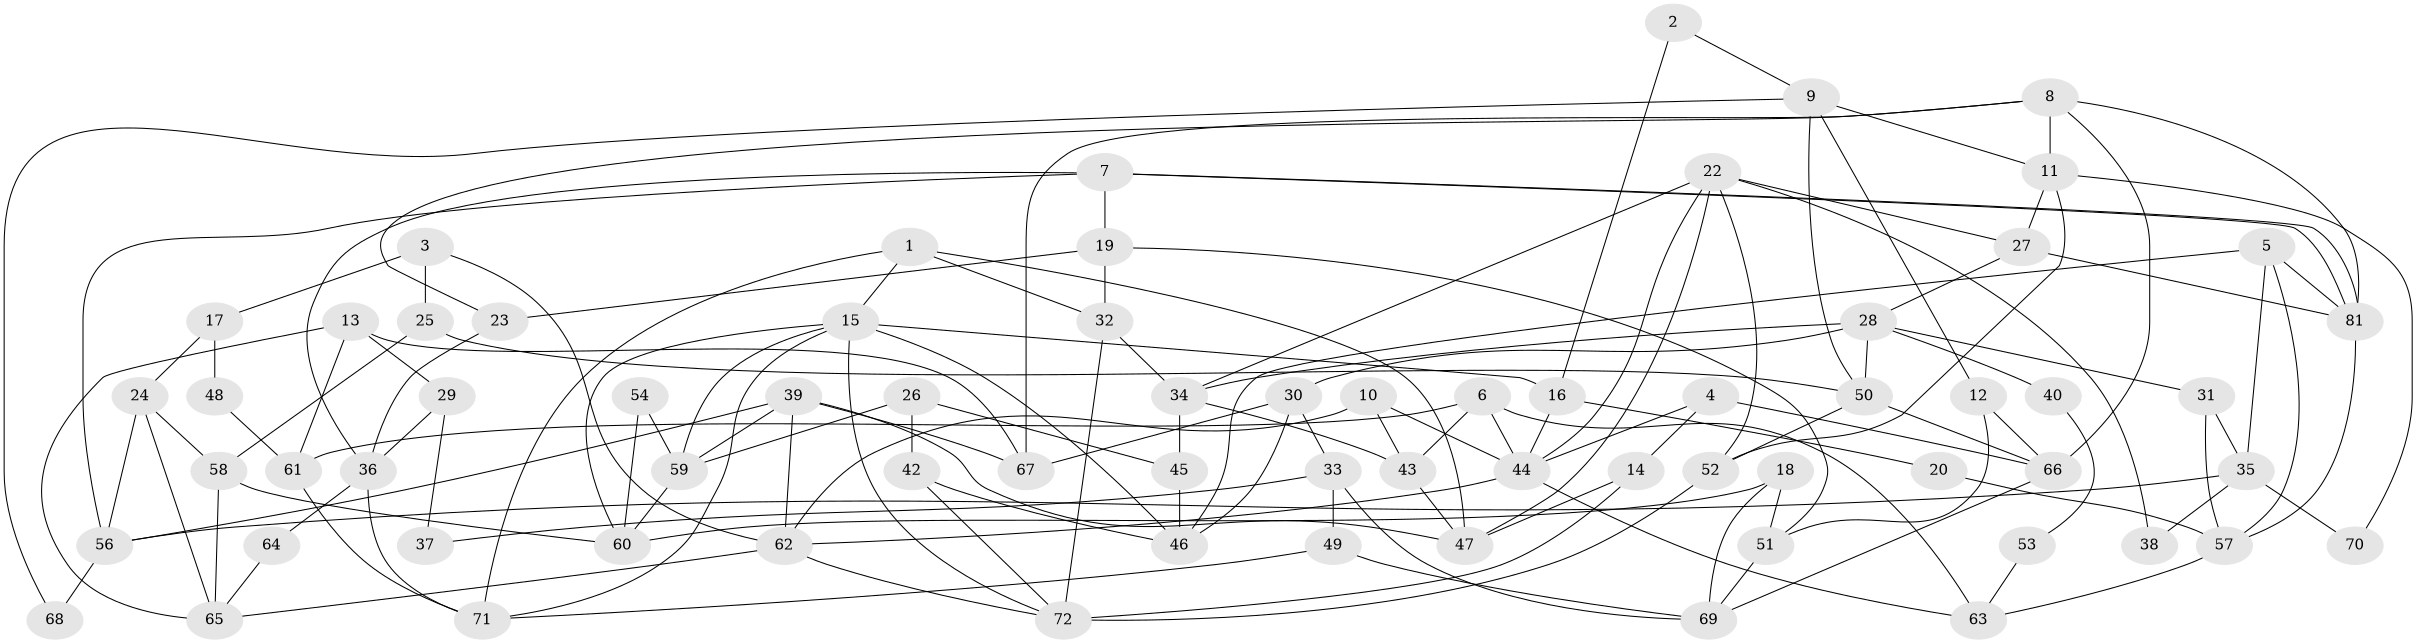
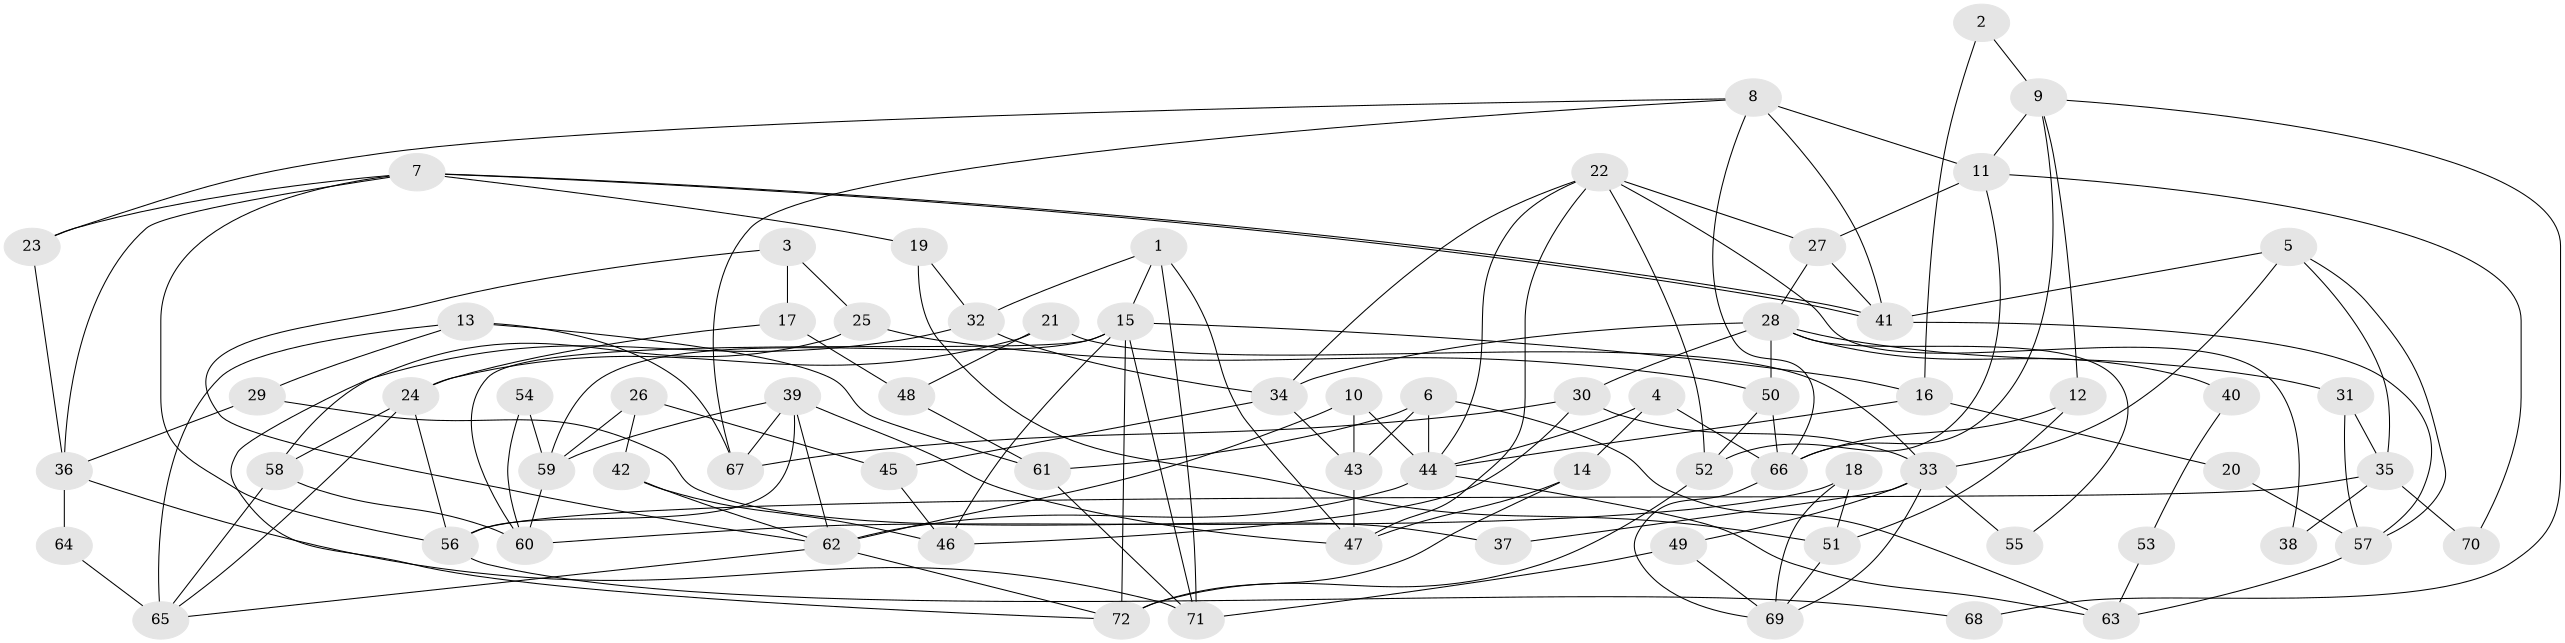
(1813, 251) -> (2023, 367)
(802, 284) -> (220, 197)
(1663, 313) -> (2138, 400)
none -> (1051, 322)
(2355, 322) -> (1885, 322)
(988, 546) -> (737, 515)
none -> (2015, 546)
